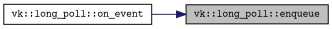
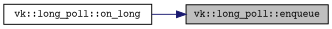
(78, 14) -> (78, 14)
